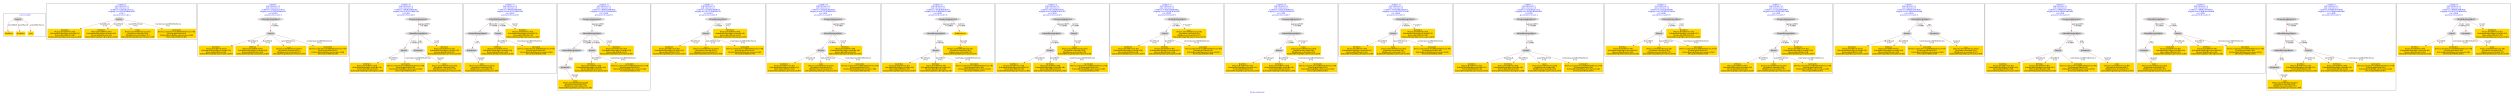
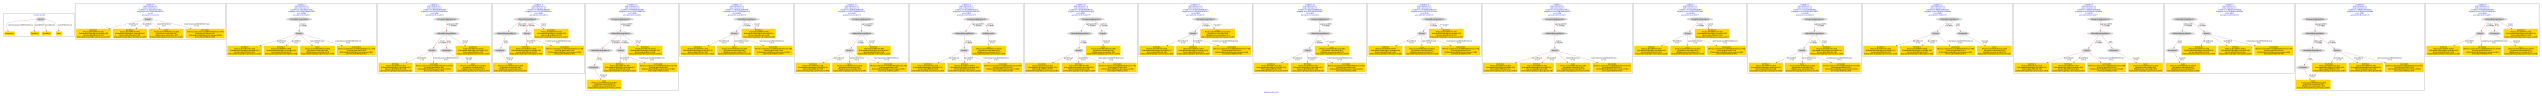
none -> (10, 34)
(960, 34) -> (989, 34)
